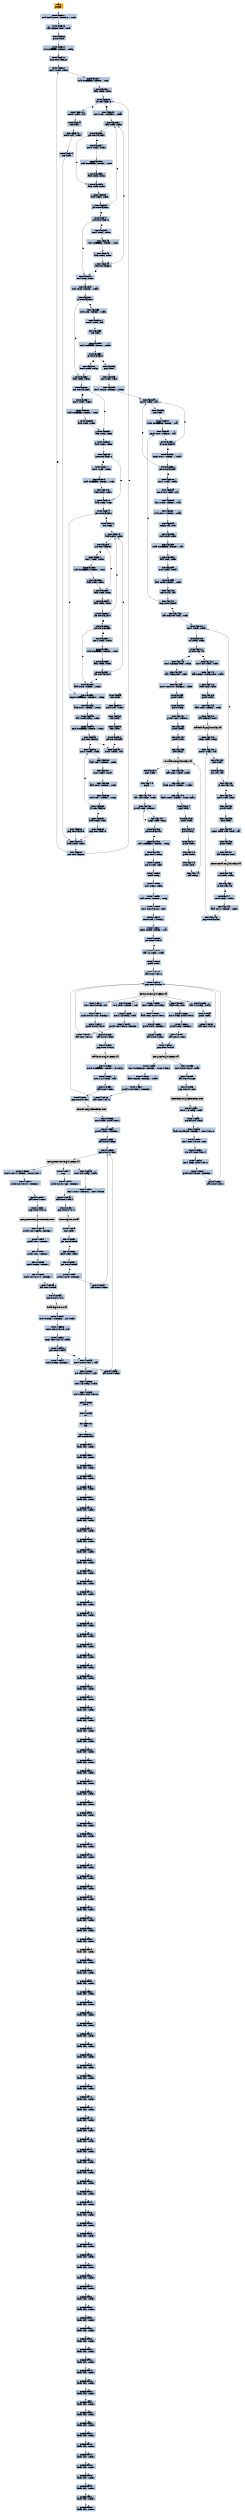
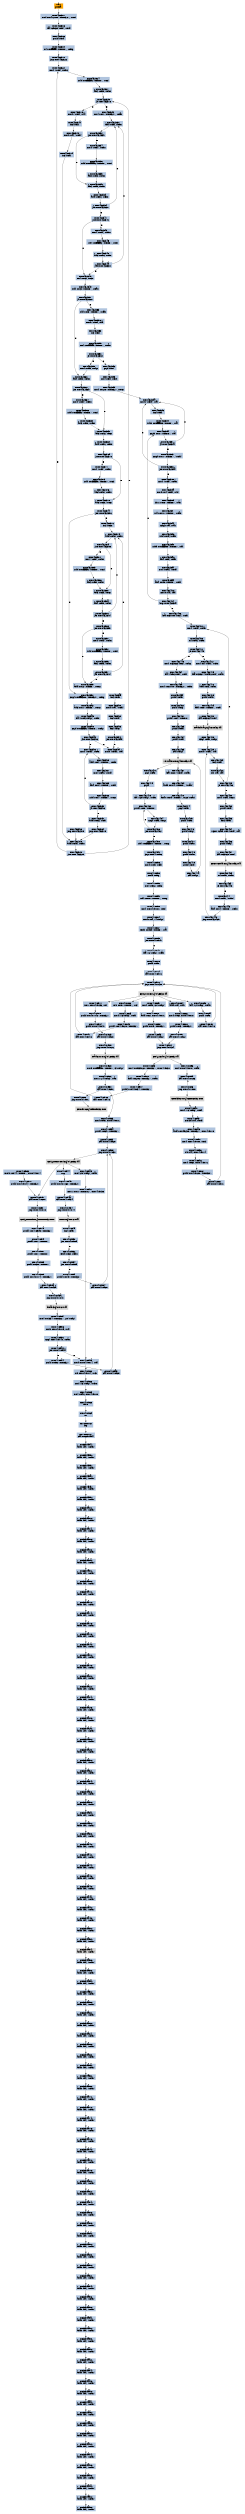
(186, 1082) -> (188, 1084)
(99, 1114) -> (113, 1103)
(44, 1167) -> (48, 1178)
